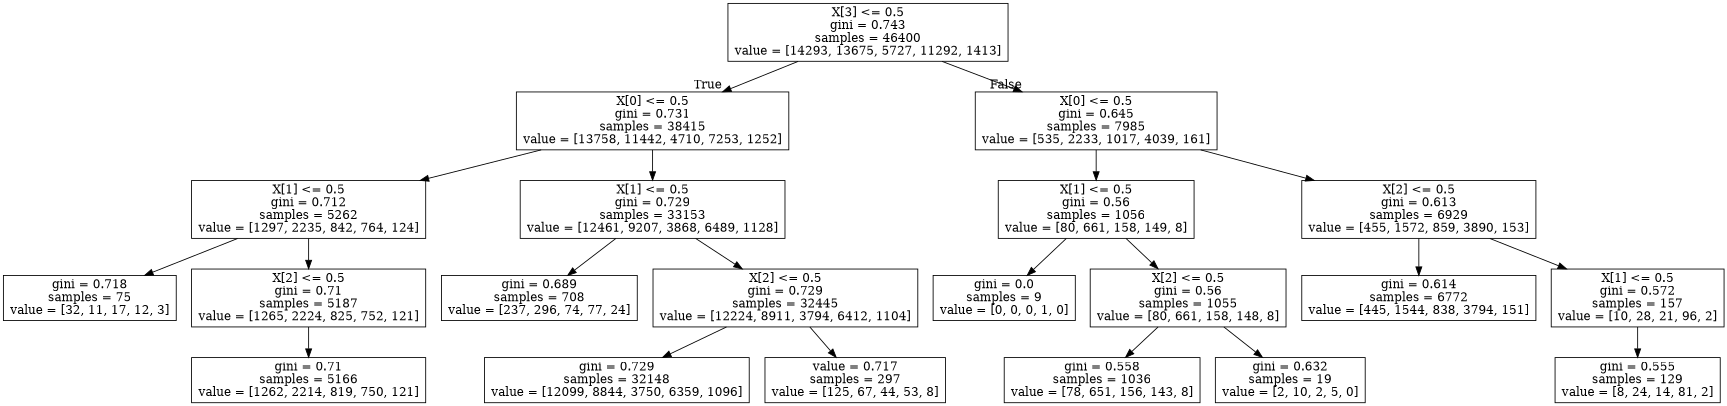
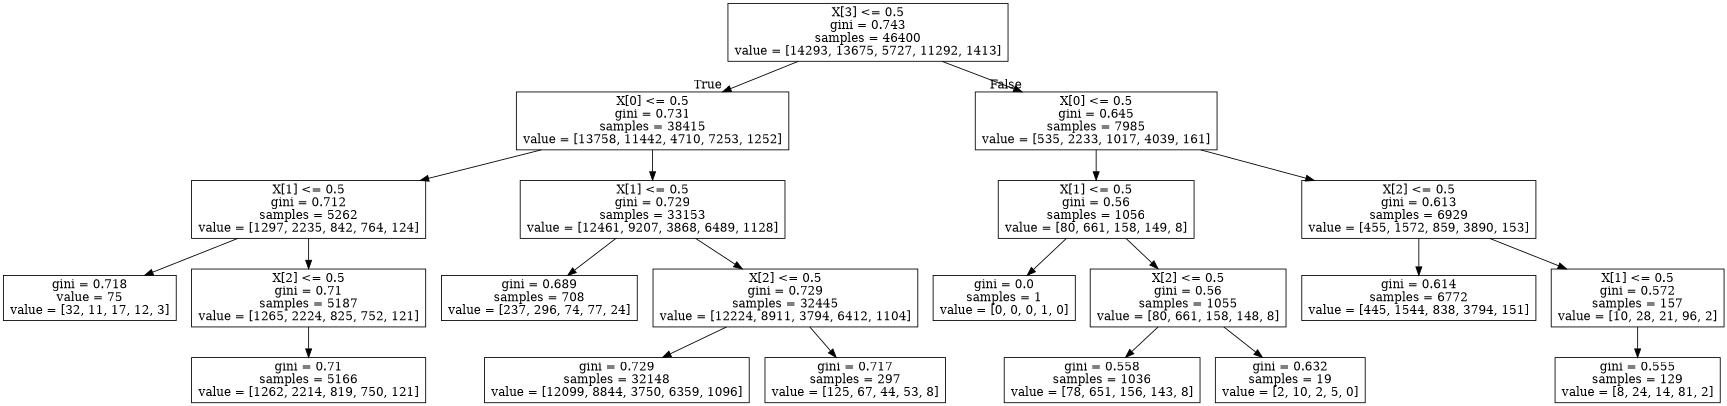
(90, 298) -> (90, 298)
(1004, 298) -> (1004, 298)
(855, 380) -> (855, 380)
